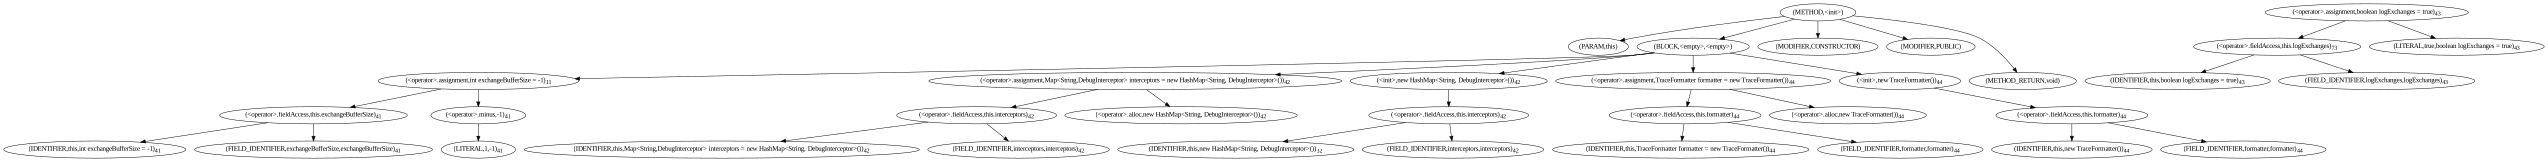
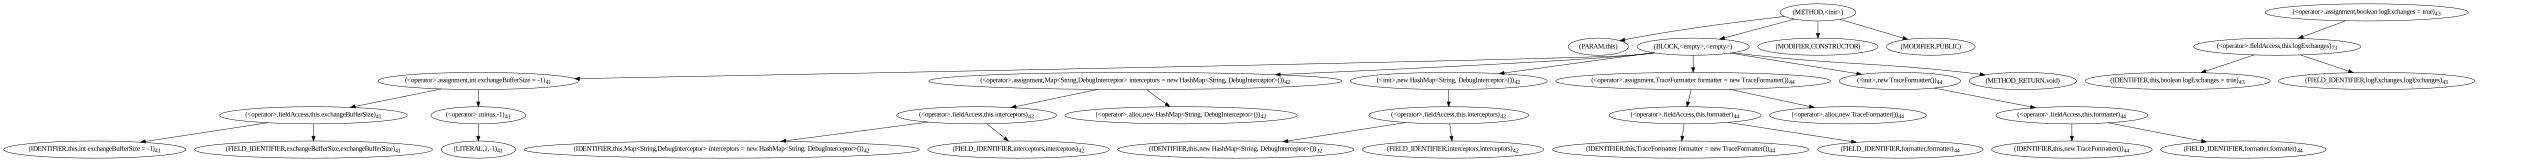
(1940, 27) -> (1856, 64)
(2457, 47) -> none
(549, 80) -> (549, 80)
